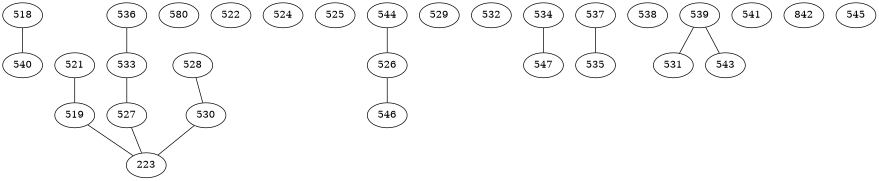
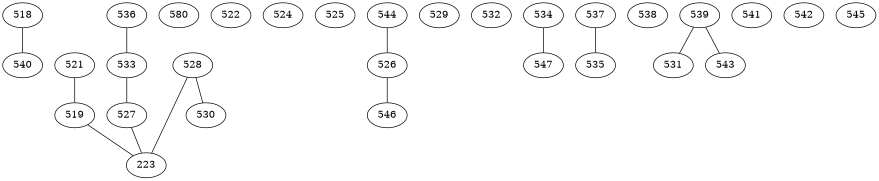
(804, 15) -> (804, 15)
(176, 140) -> (169, 115)
